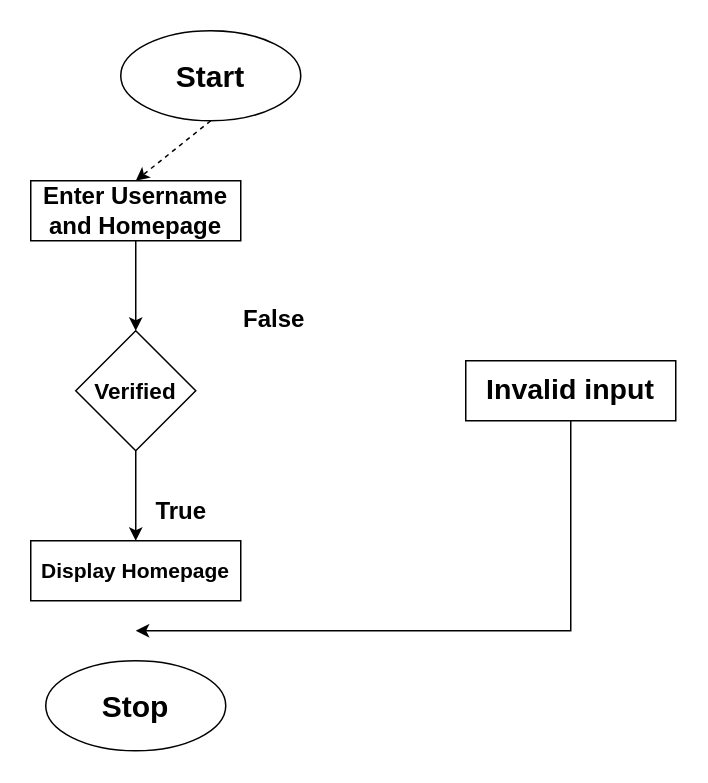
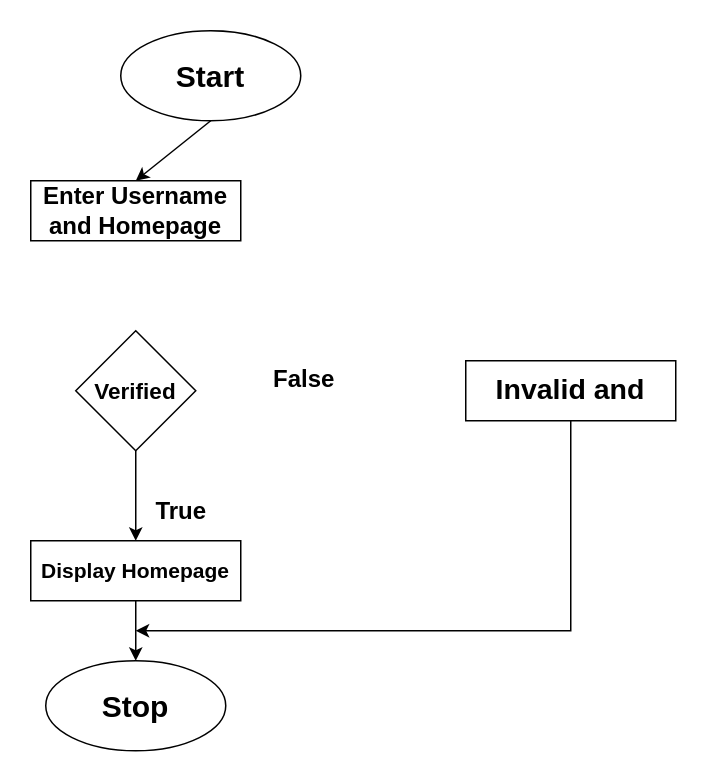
(178, 147) -> (178, 147)
(136, 281) -> none
(274, 319) -> (304, 379)
(571, 391) -> (571, 391)
none -> (136, 626)
